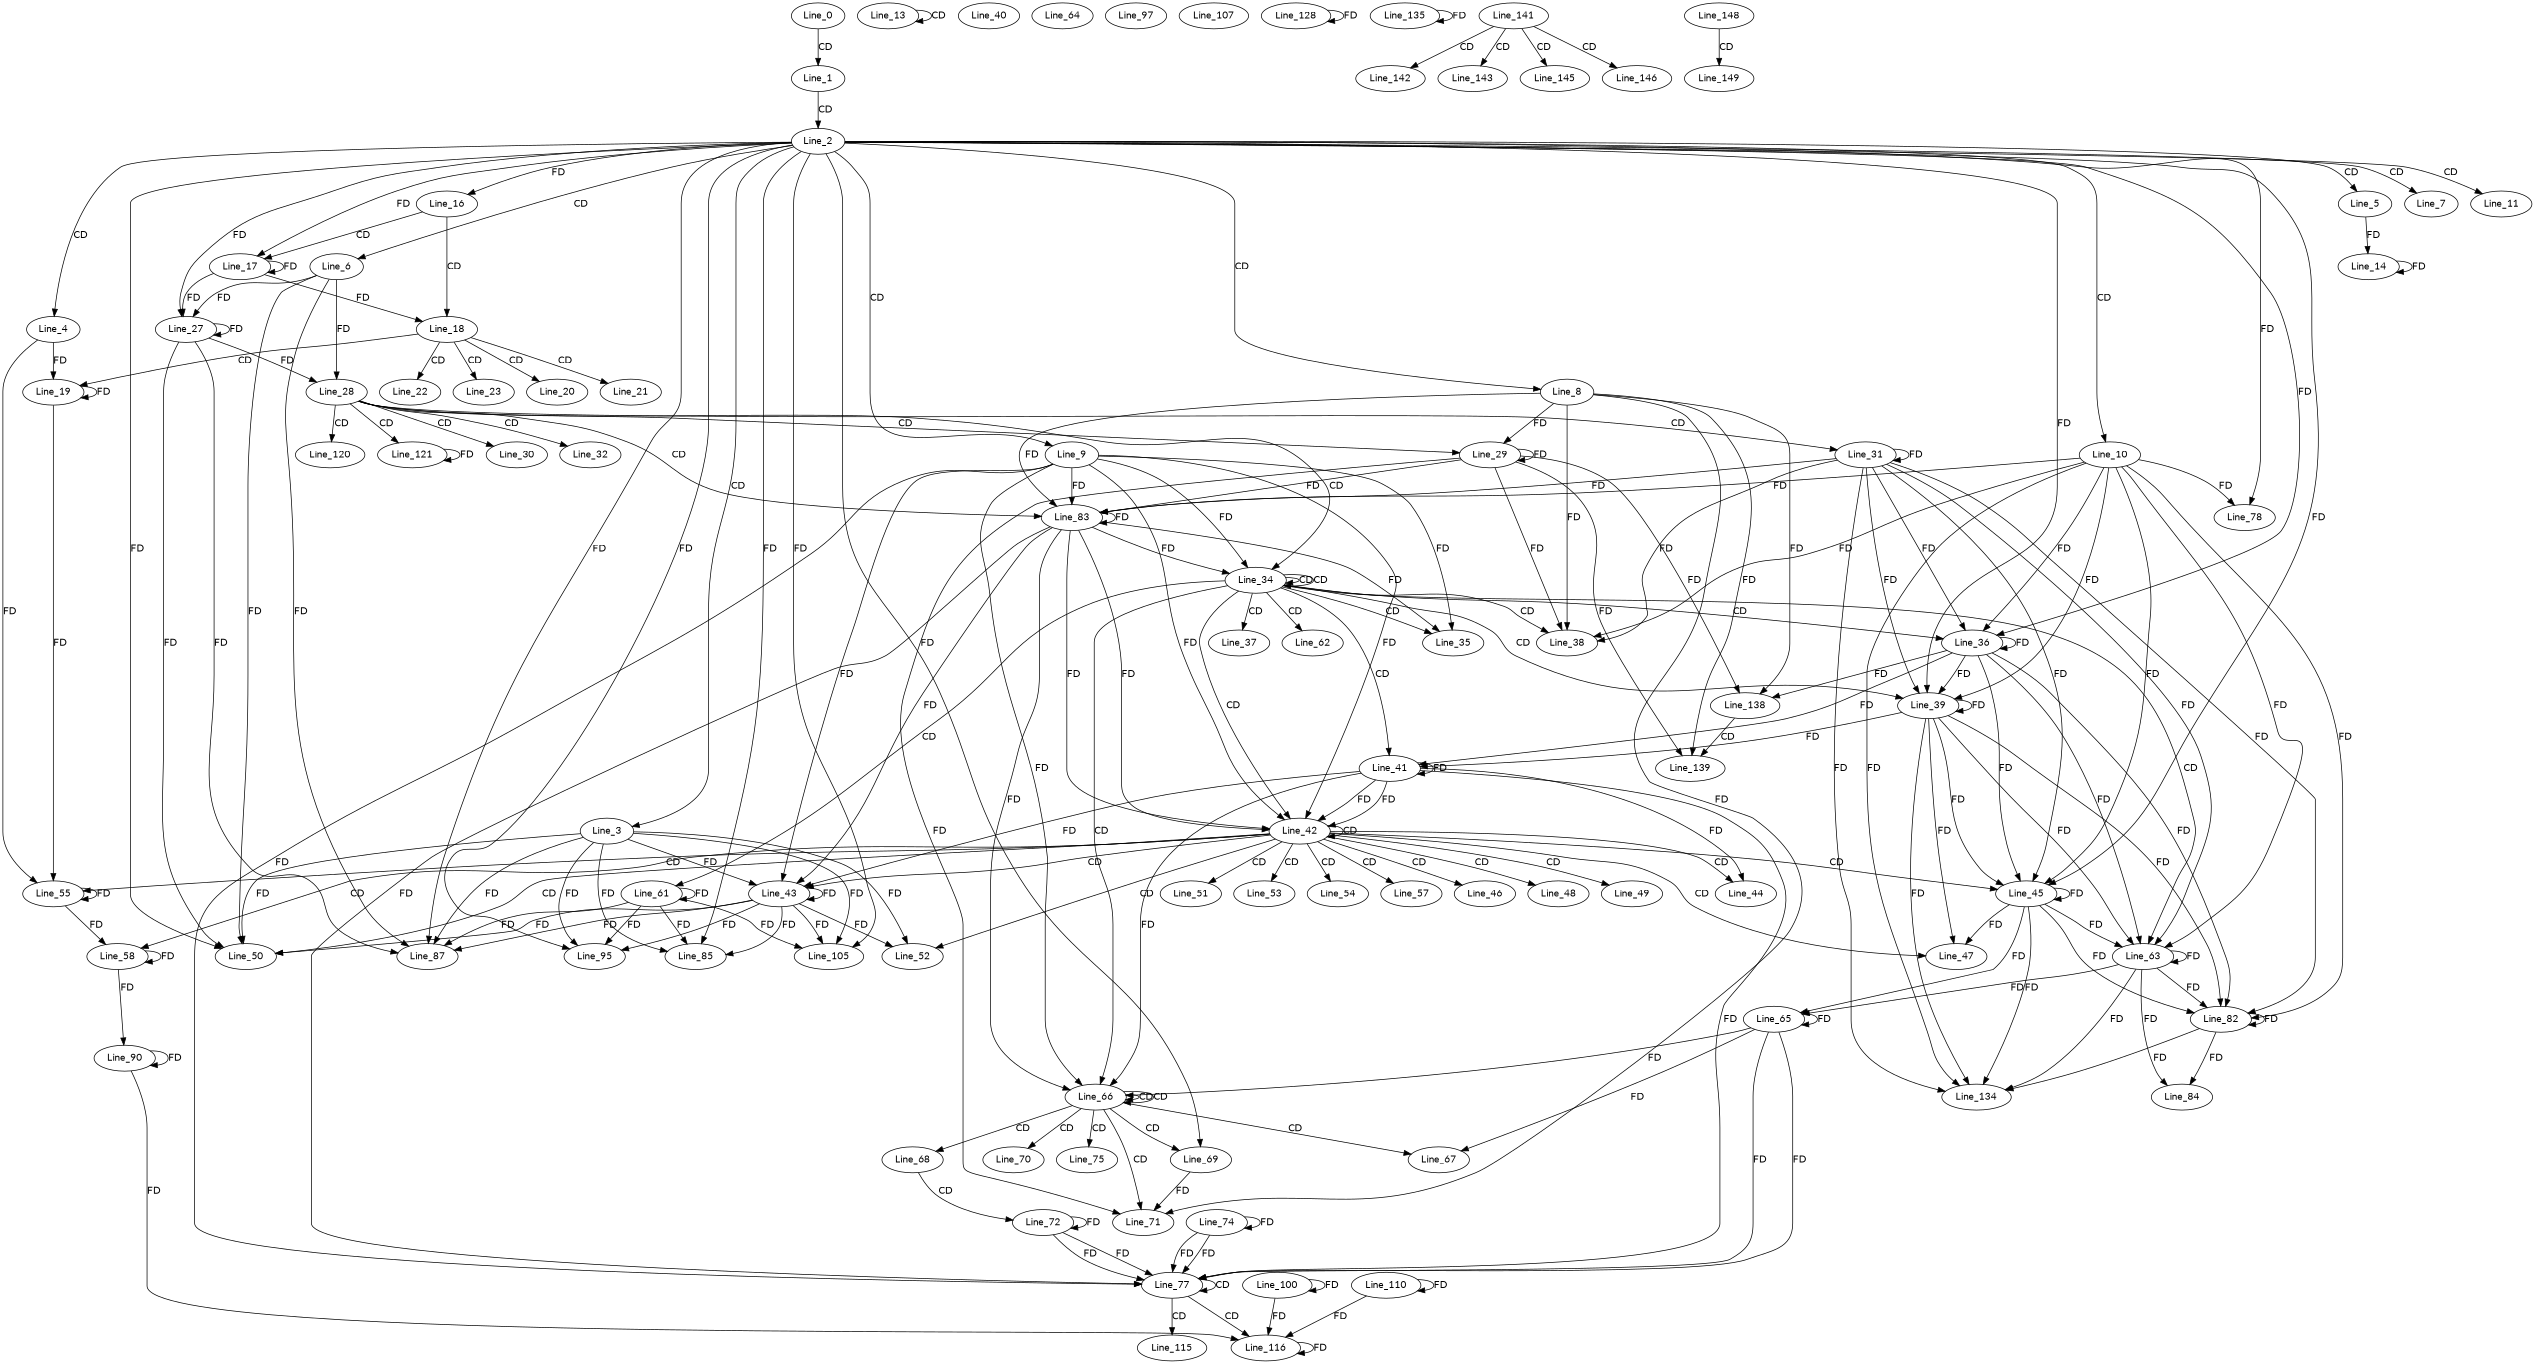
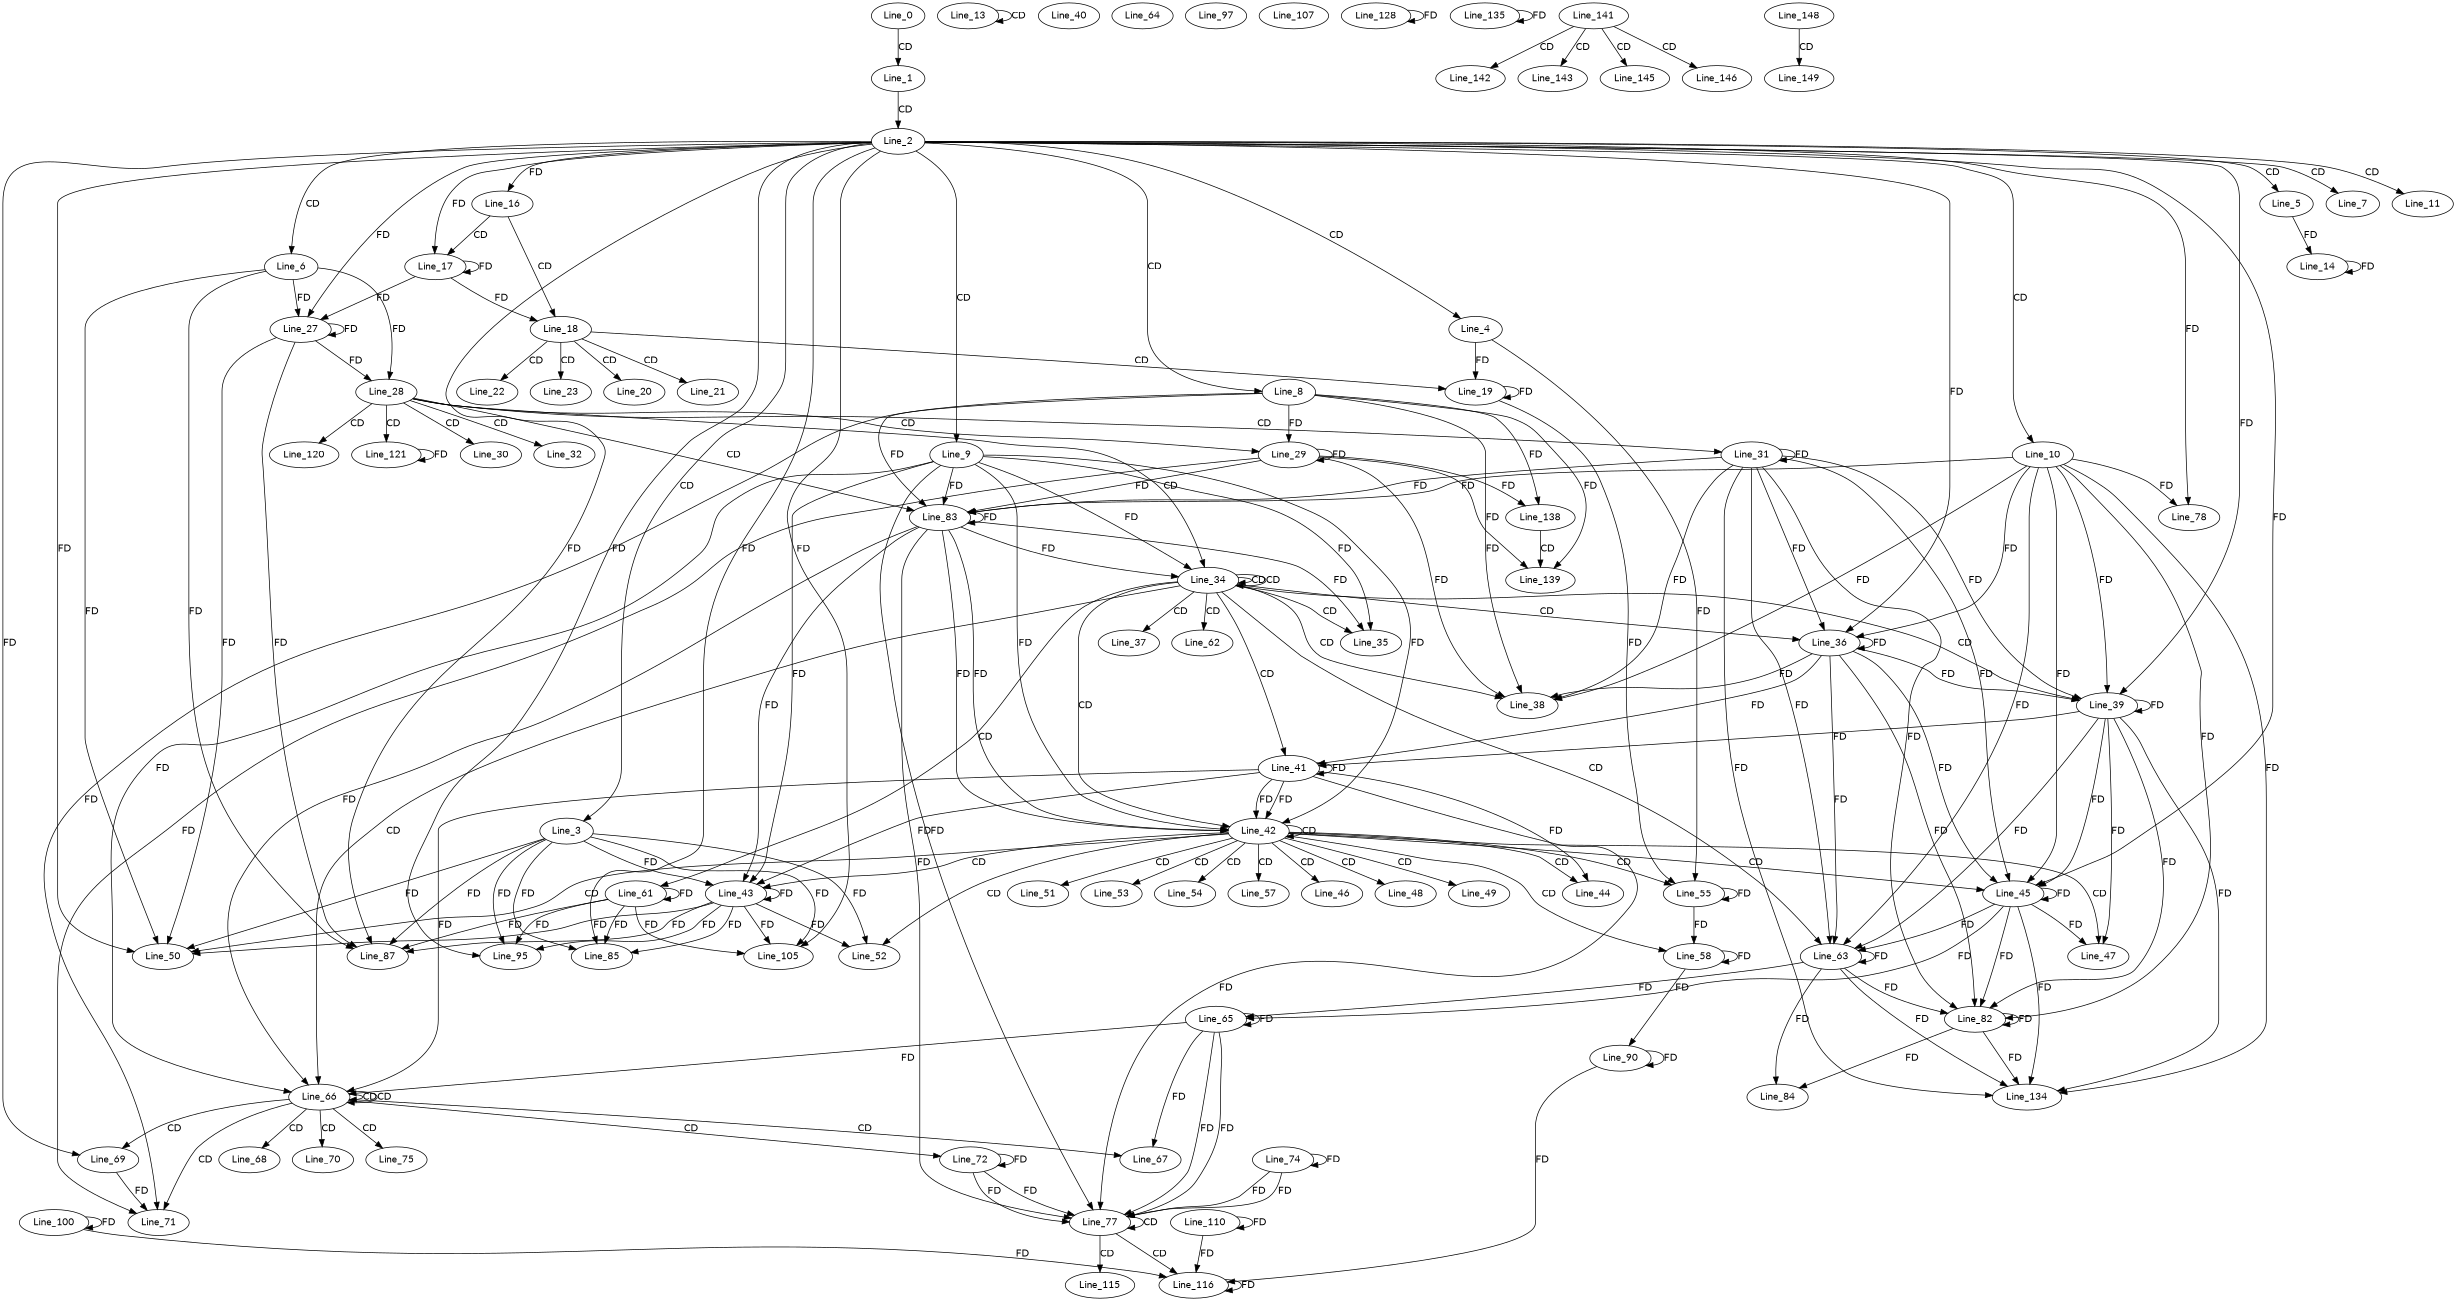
(1859, 674) -> (1688, 689)
(956, 1206) -> (641, 1128)
